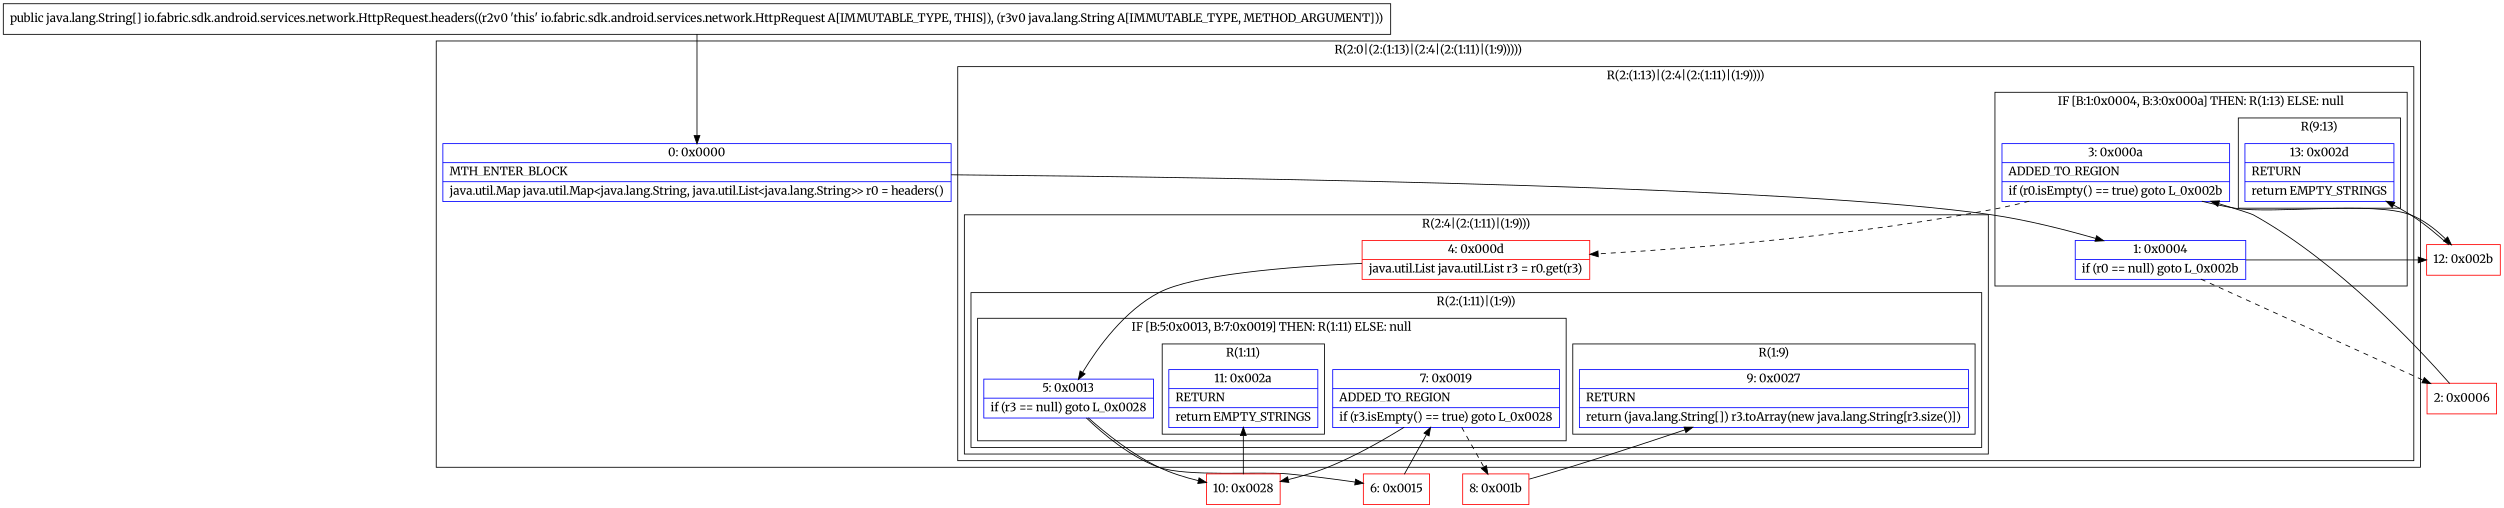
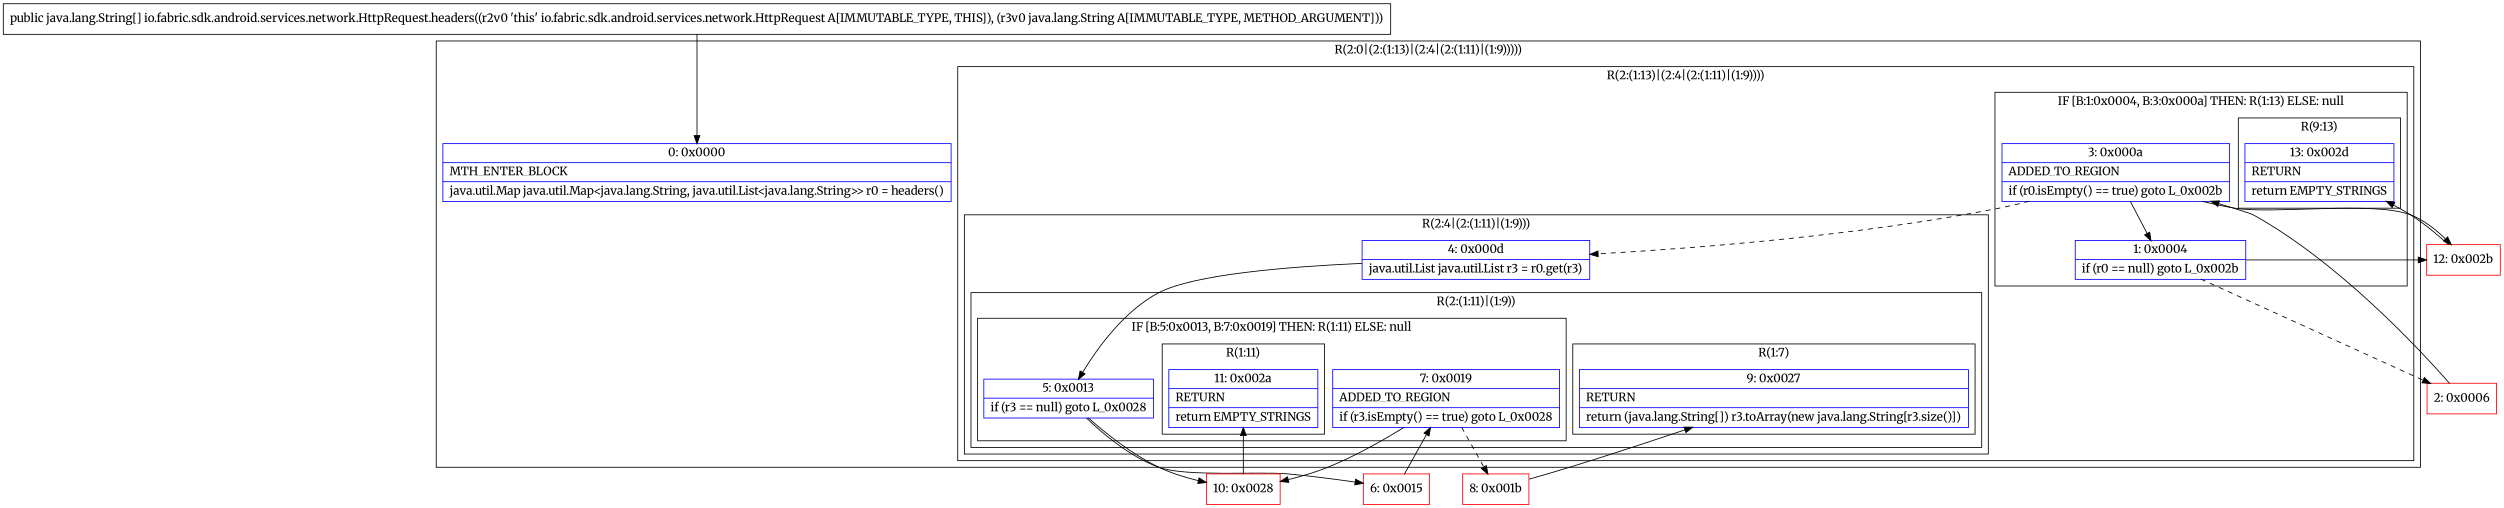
(1525, 186) -> (2139, 217)
(1476, 260) -> (1476, 260)
(1774, 353) -> (1774, 353)
